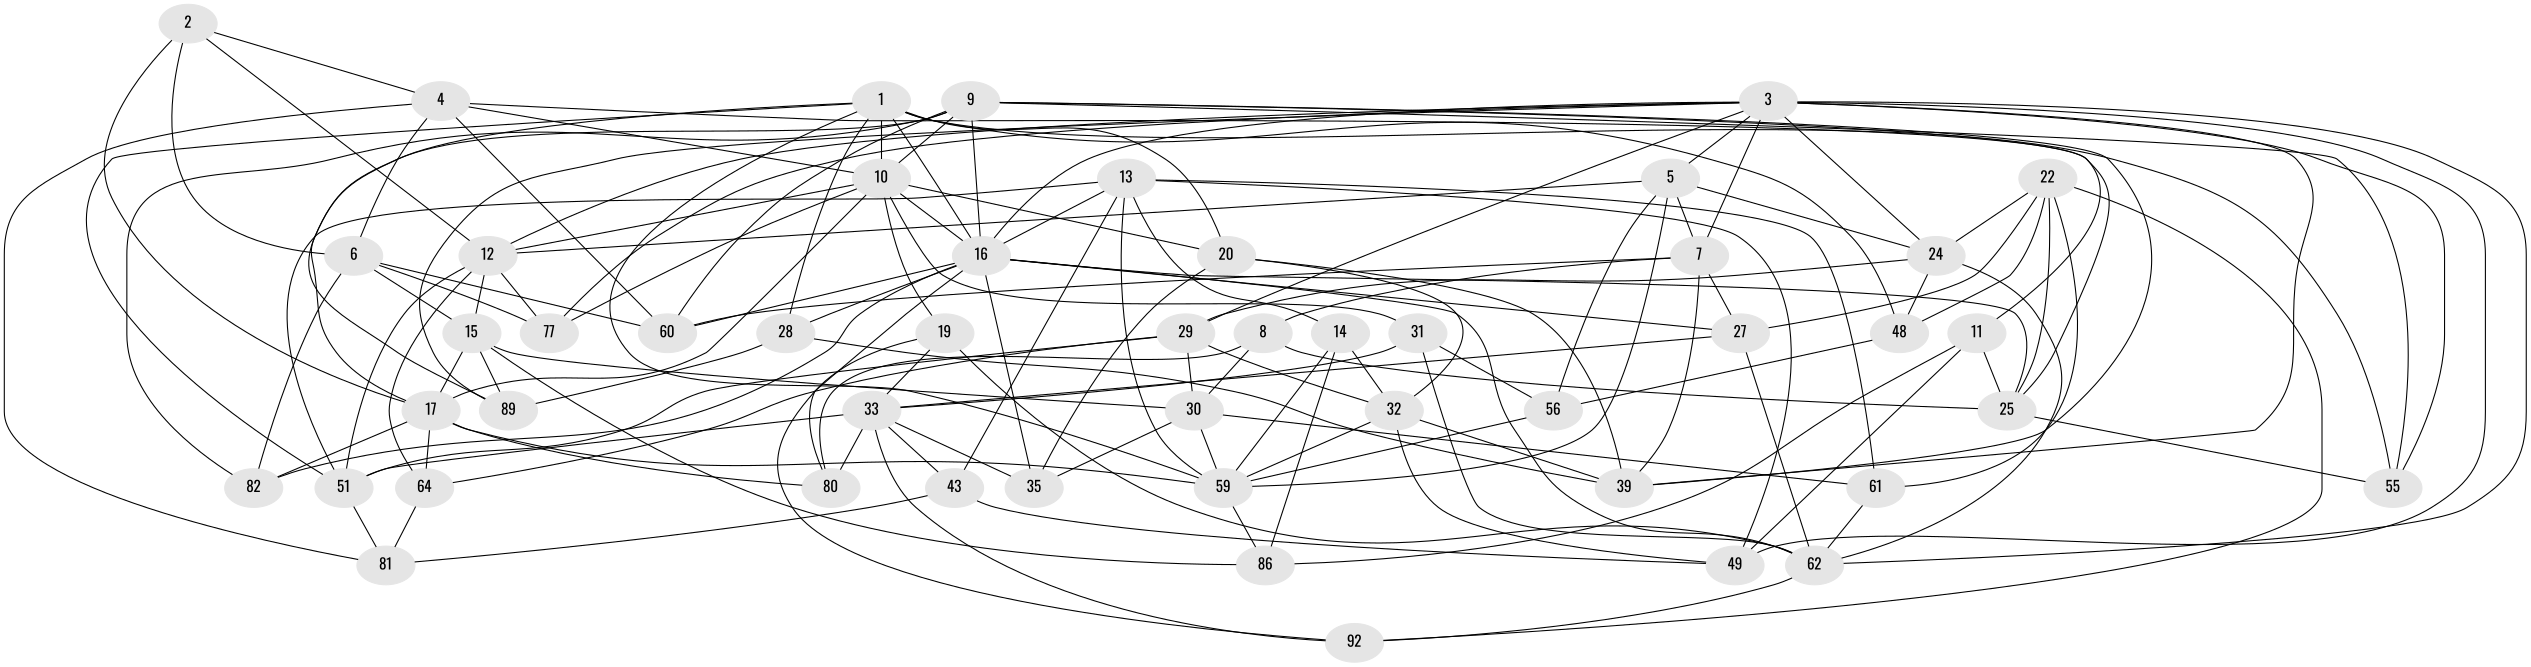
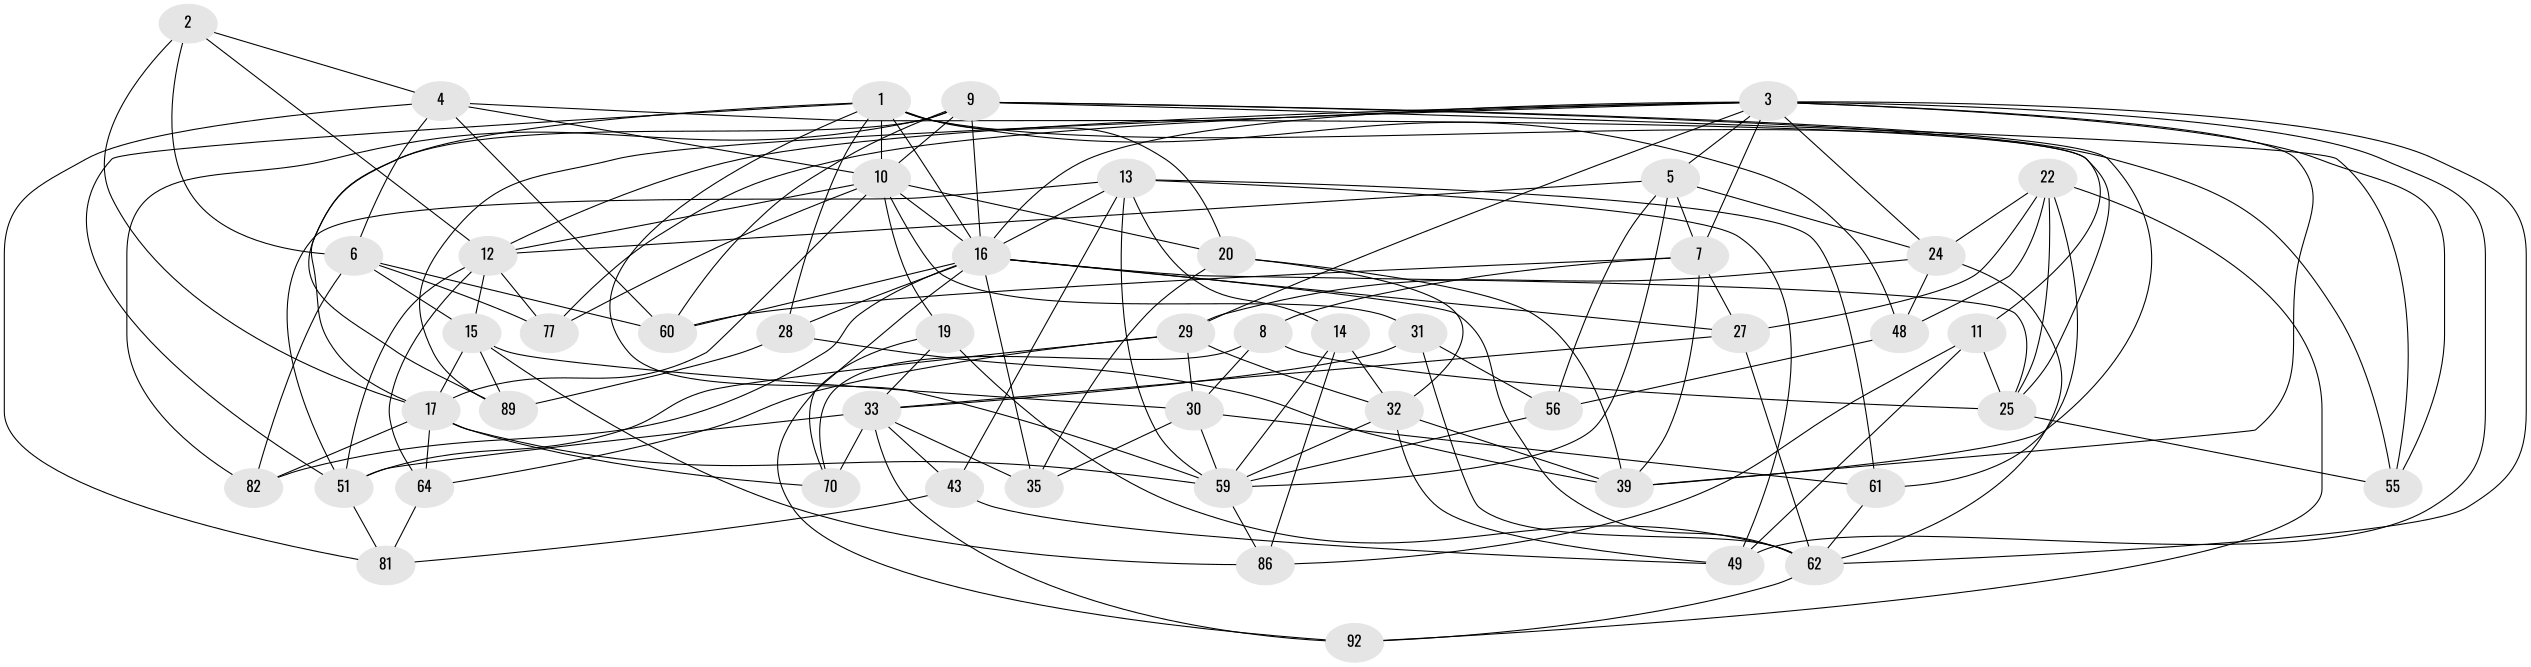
(831, 488) -> (831, 488)
